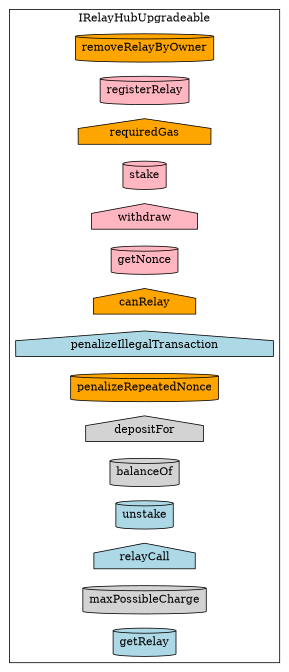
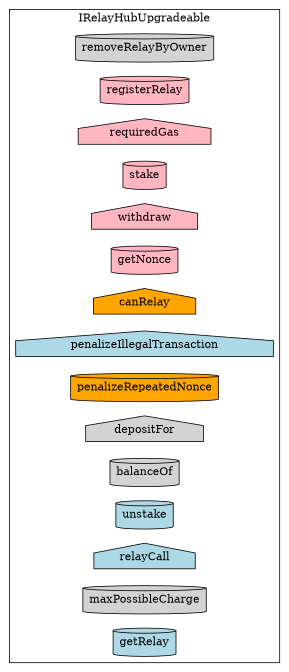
(145, 48) -> (145, 48)
(145, 133) -> (145, 133)
